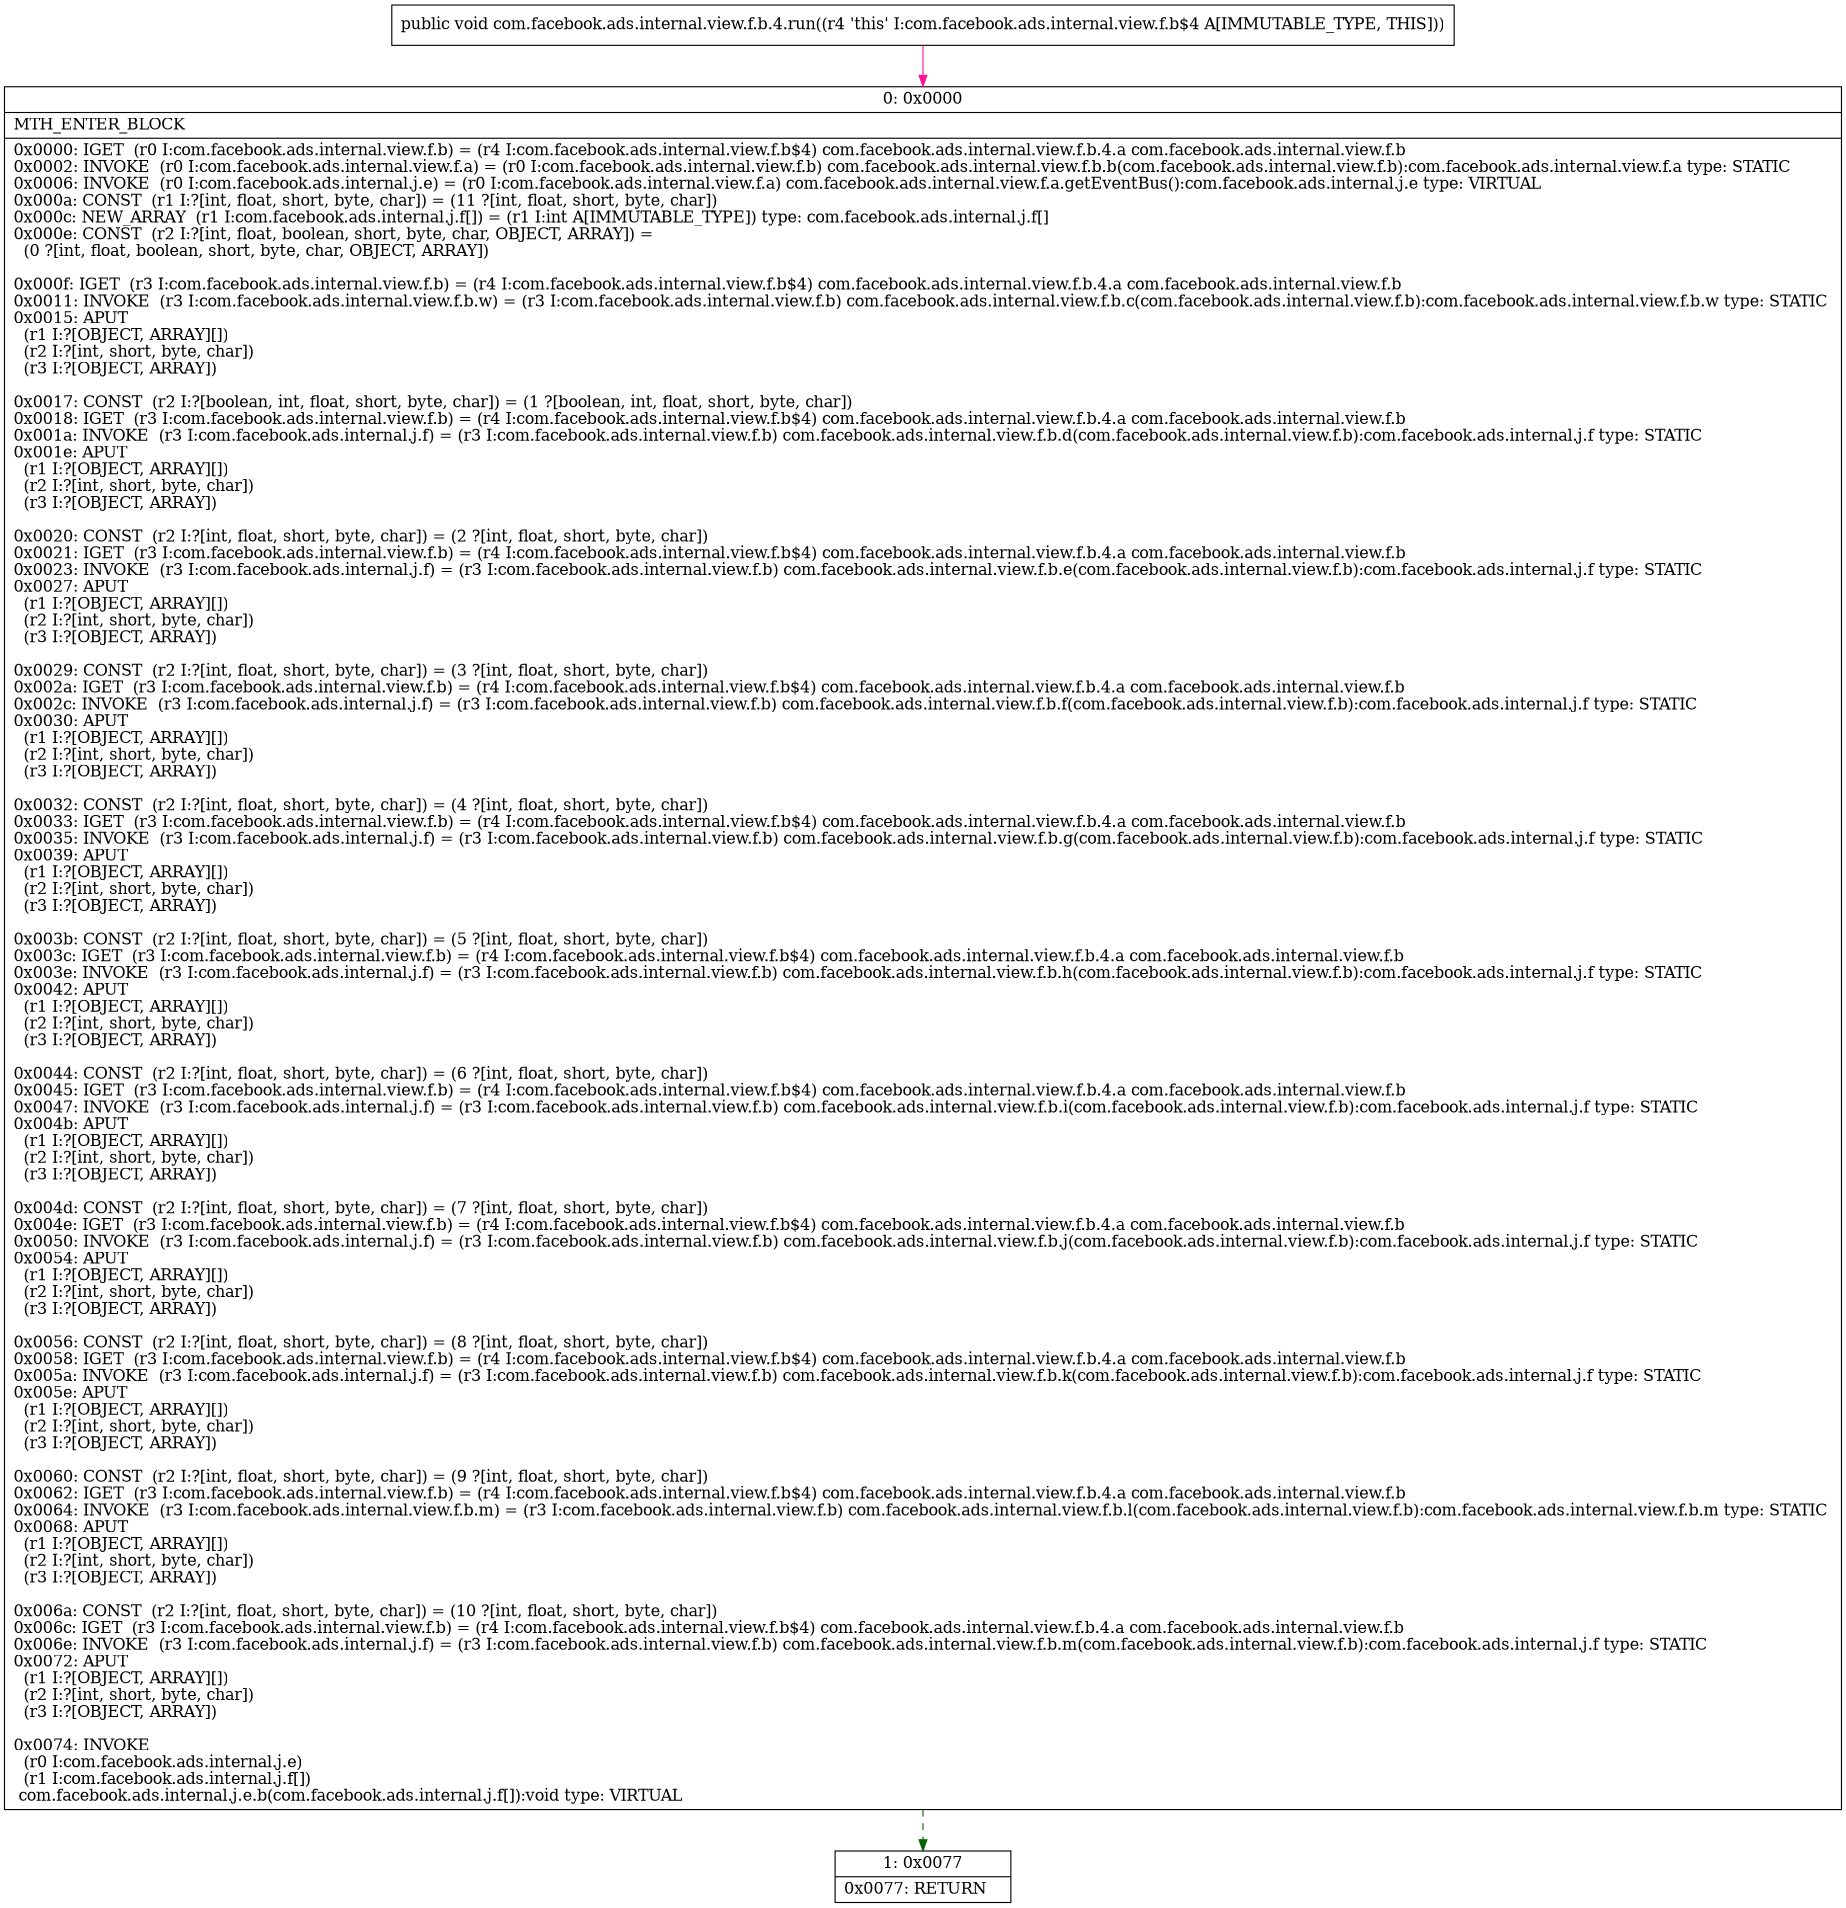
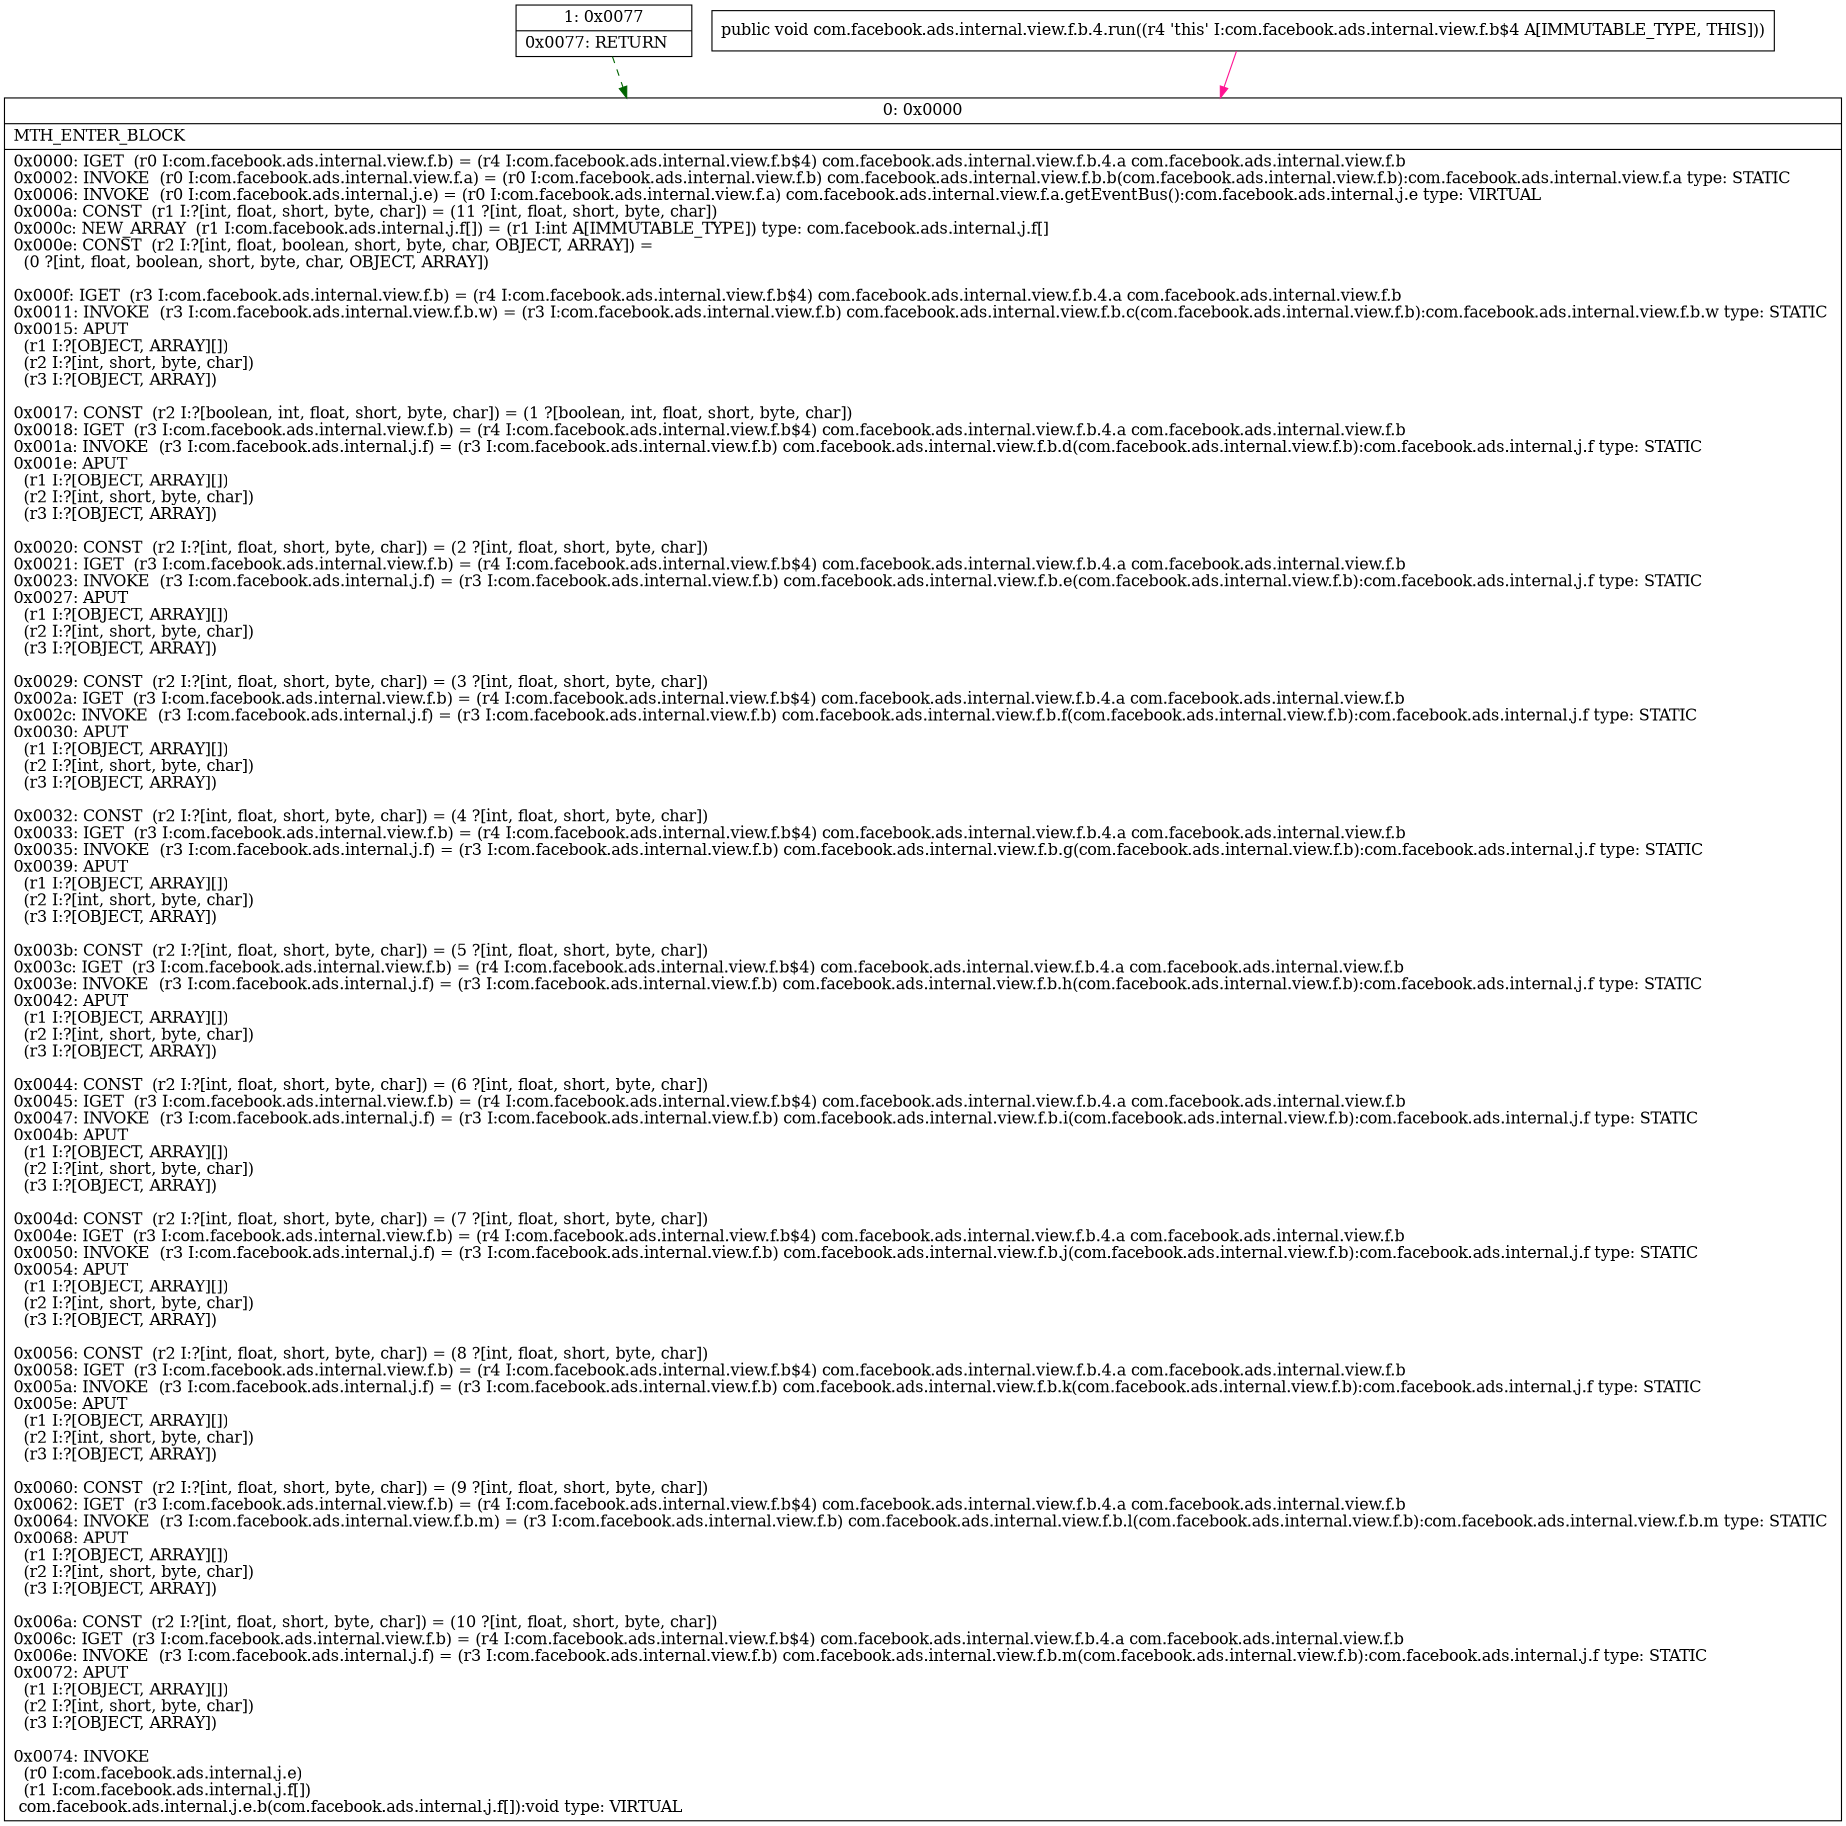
(923, 1825) -> (618, 72)
